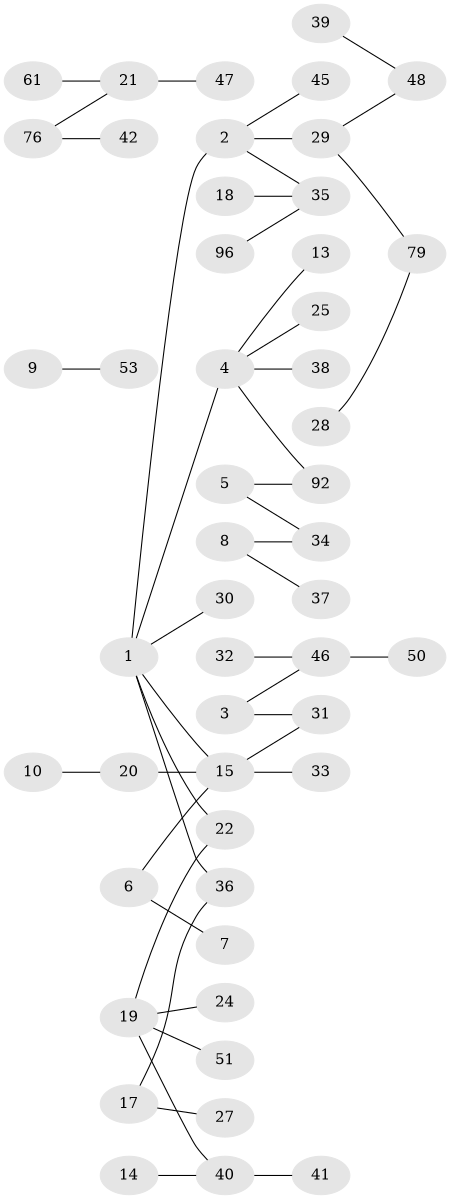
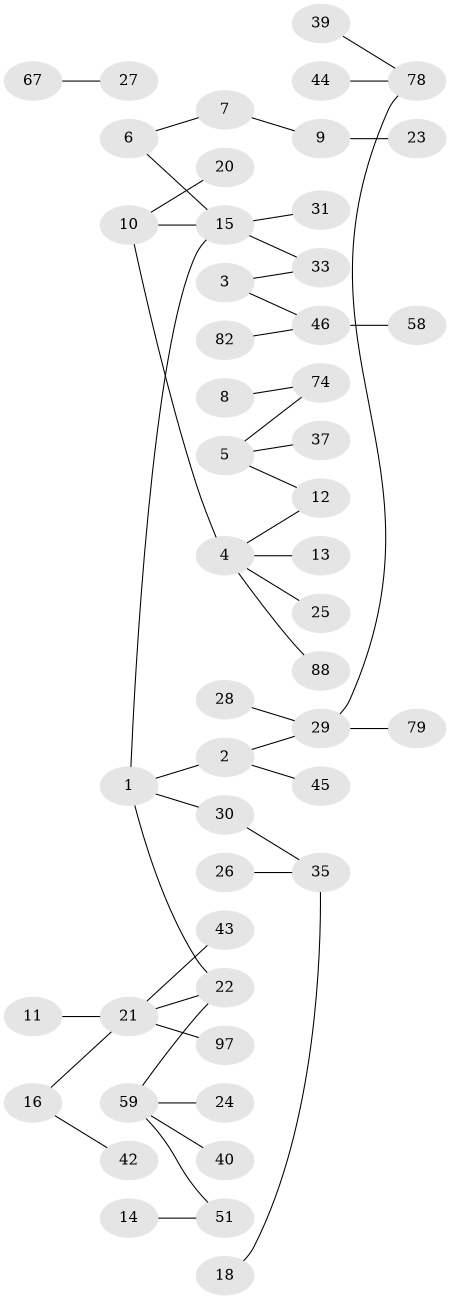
(33, 81) -> (33, 1017)
(225, 81) -> (225, 1045)
none -> (321, 81)
(417, 81) -> (417, 81)
none -> (273, 124)
(33, 139) -> (33, 1103)
(273, 167) -> (273, 844)
(225, 254) -> (225, 873)
(380, 345) -> (273, 714)
(129, 369) -> (417, 139)
(321, 369) -> (321, 671)
(321, 484) -> (321, 498)
(177, 513) -> (170, 392)
(321, 542) -> (321, 383)
(273, 571) -> (273, 448)
(225, 657) -> (225, 340)
(417, 657) -> (417, 325)
(273, 715) -> (273, 275)
(187, 772) -> (177, 225)
(225, 887) -> none
none -> (225, 930)
none -> (177, 1002)
(129, 1018) -> (129, 1103)
(129, 1104) -> (33, 81)
(177, 1175) -> (177, 1218)
(321, 1175) -> none
